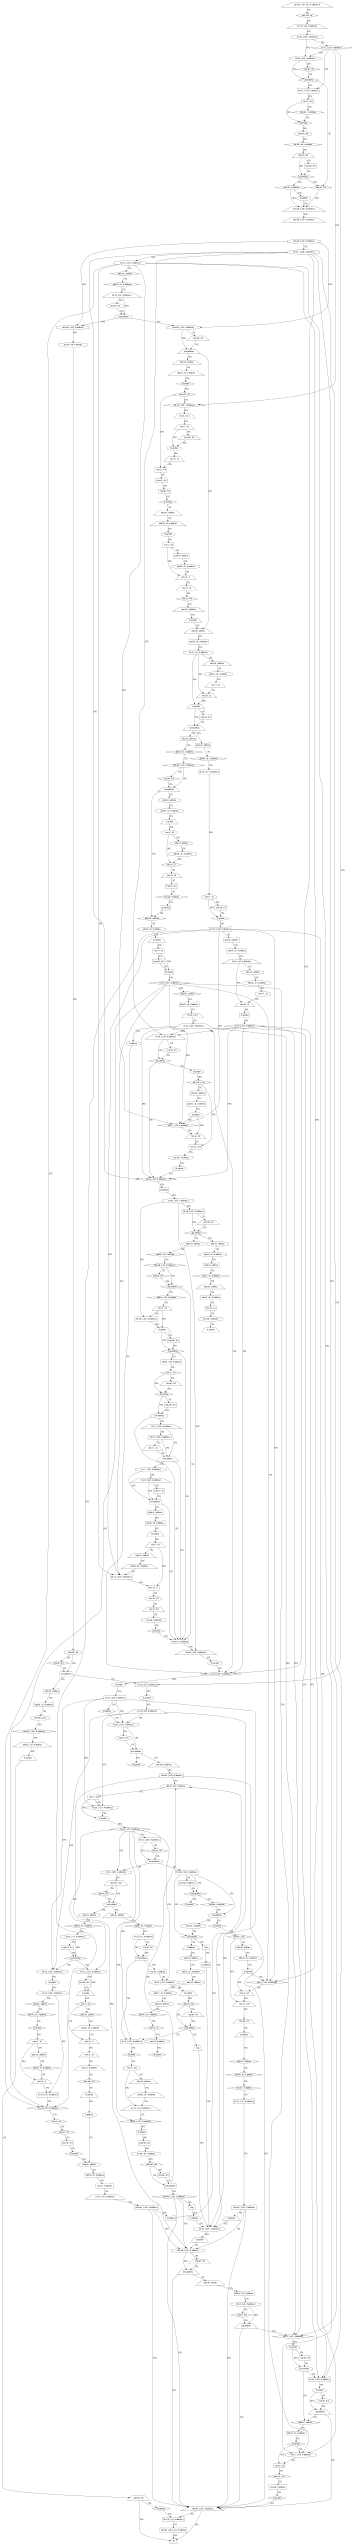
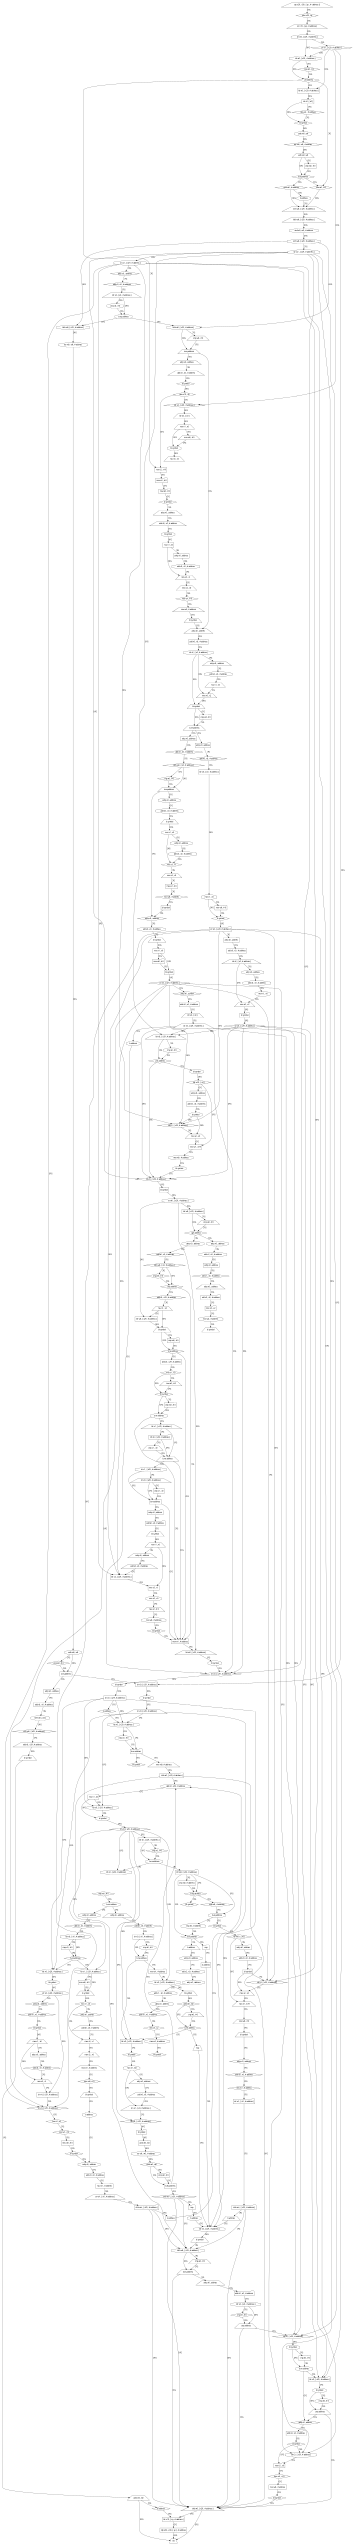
none -> (304, 231)
(168, 464) -> (83, 202)
(116, 1883) -> none
